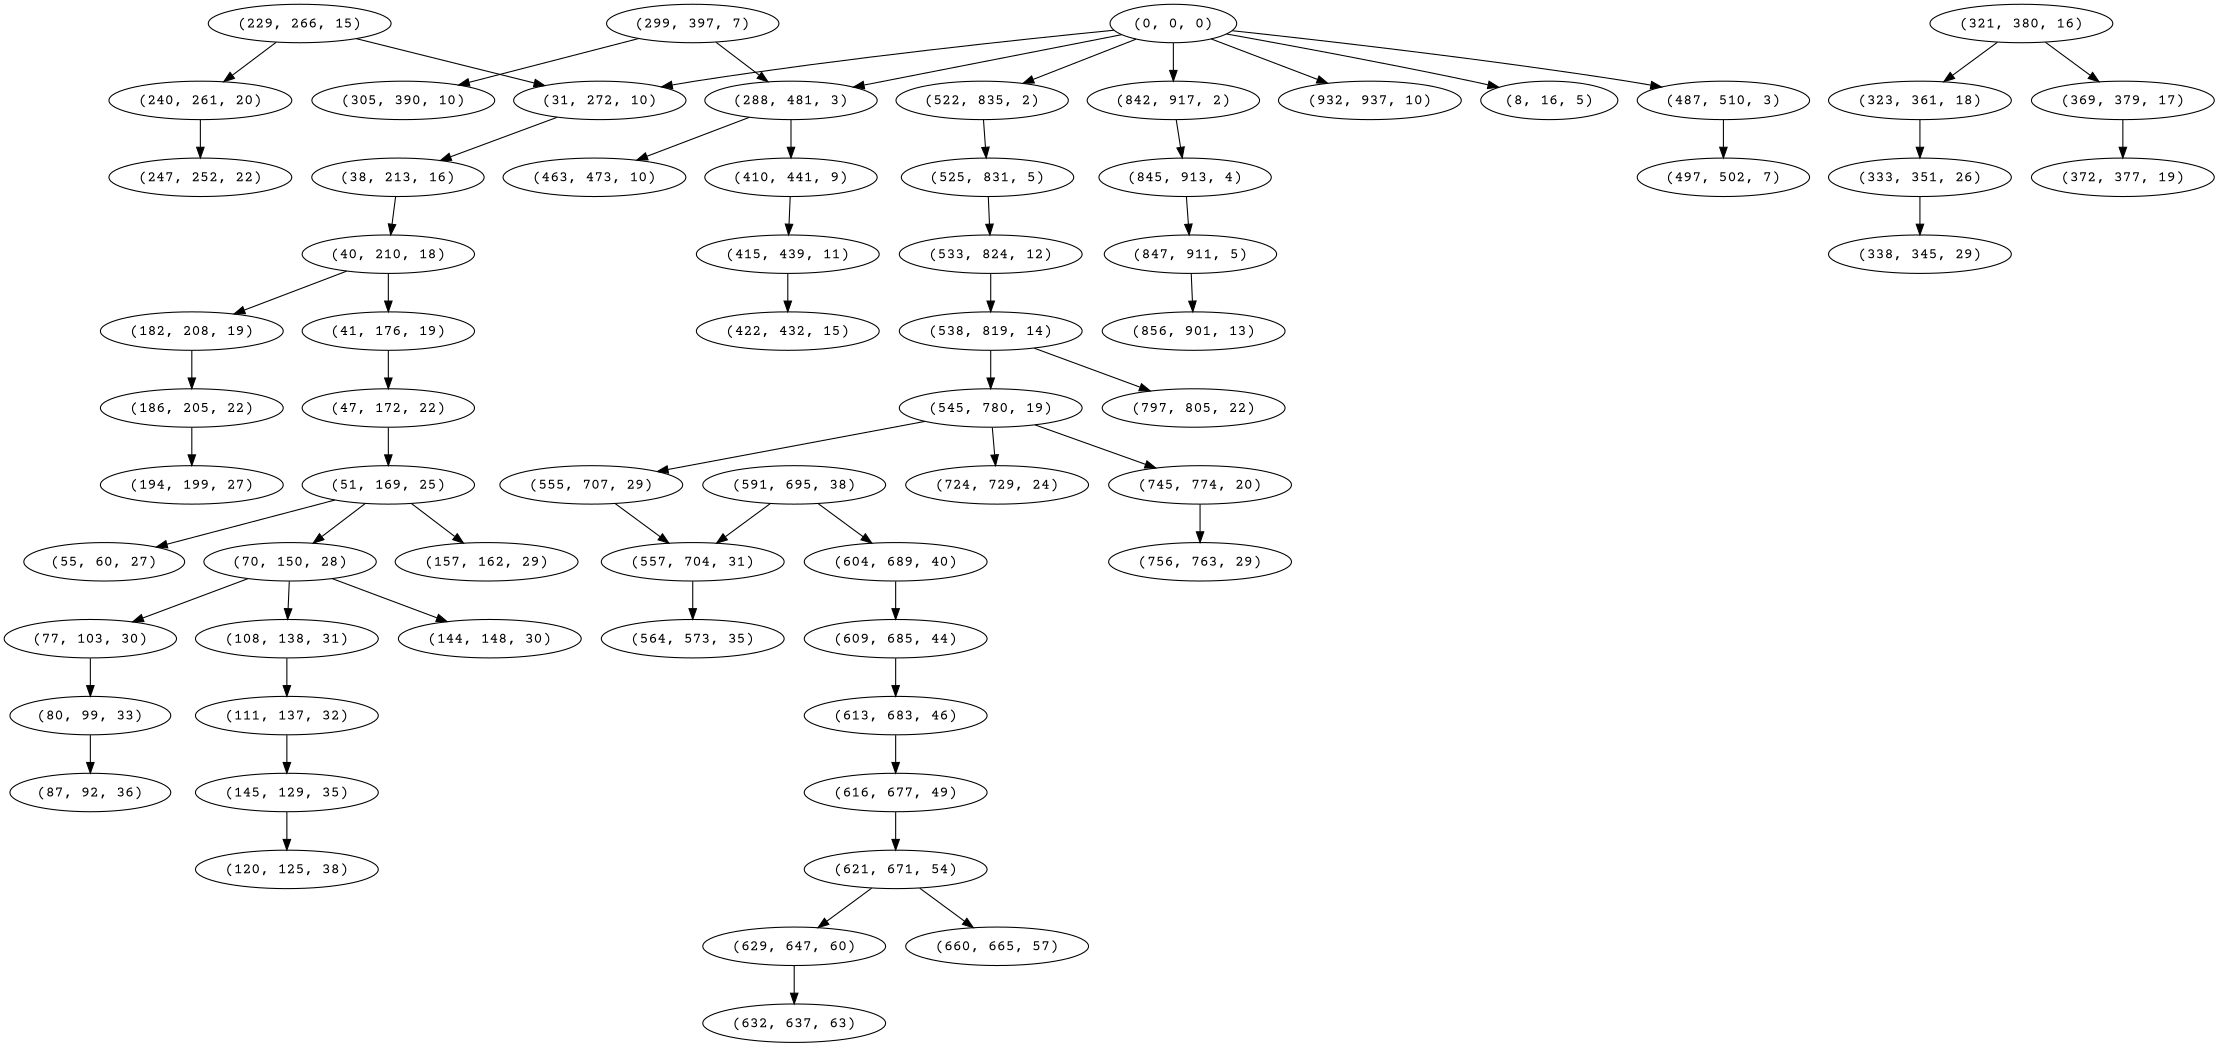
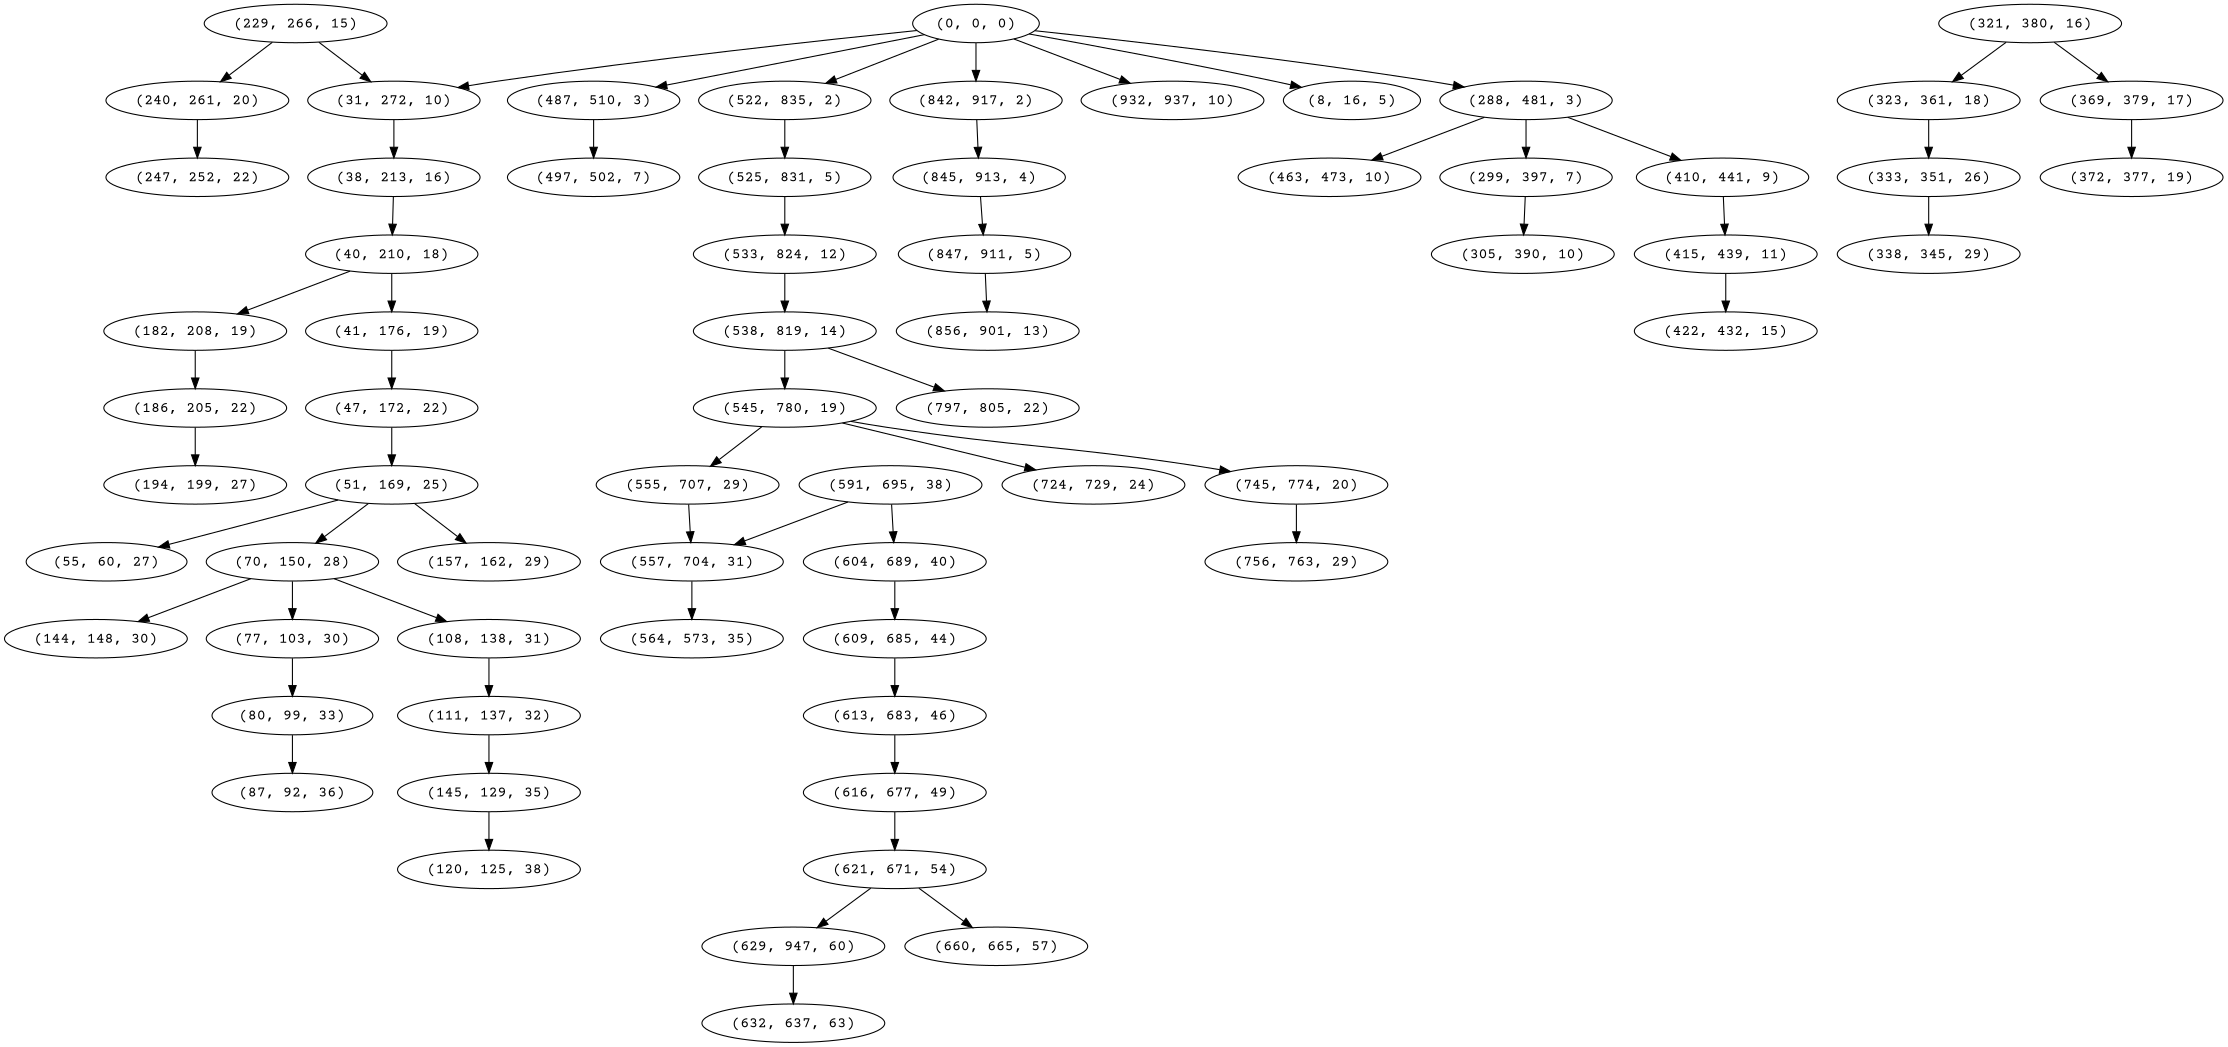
(738, 59) -> (1526, 134)
(794, 946) -> (793, 946)
